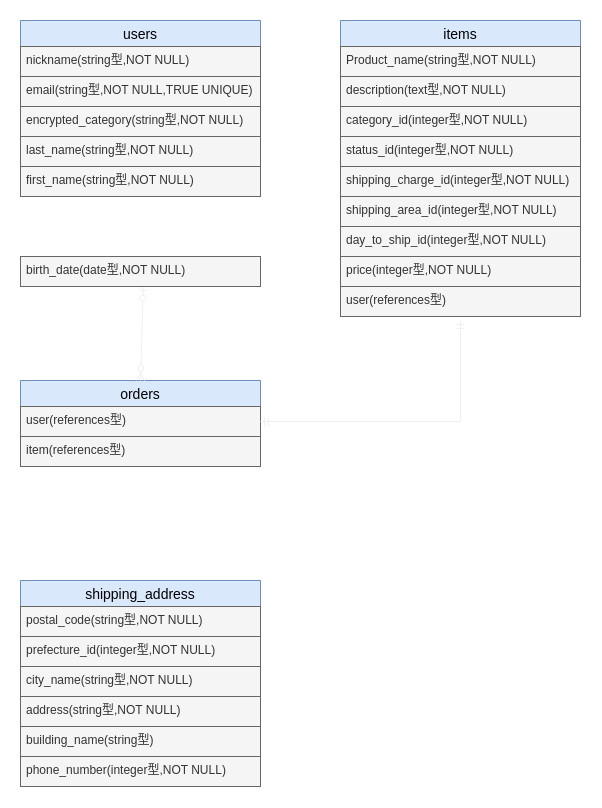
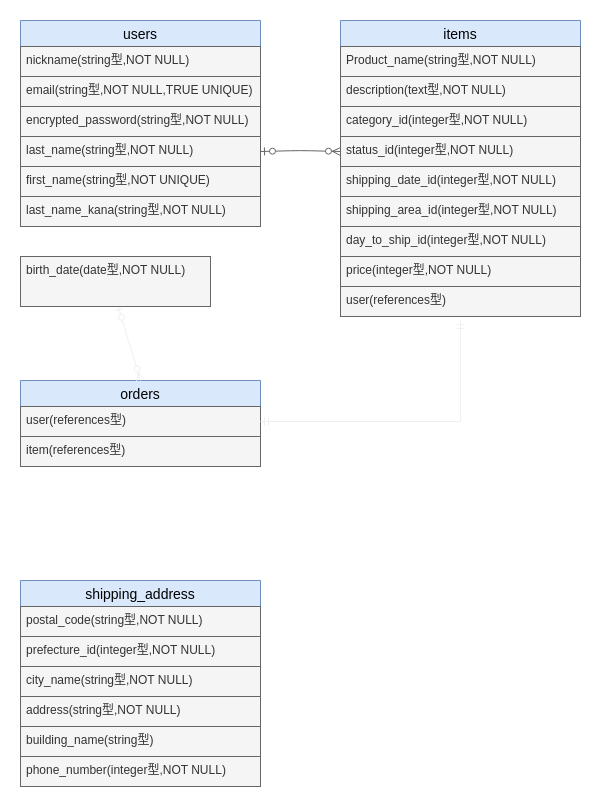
(145, 120) -> (145, 120)
none -> (300, 151)
(116, 180) -> (123, 180)
(464, 180) -> (457, 180)
none -> (141, 212)
(141, 272) -> (116, 282)
